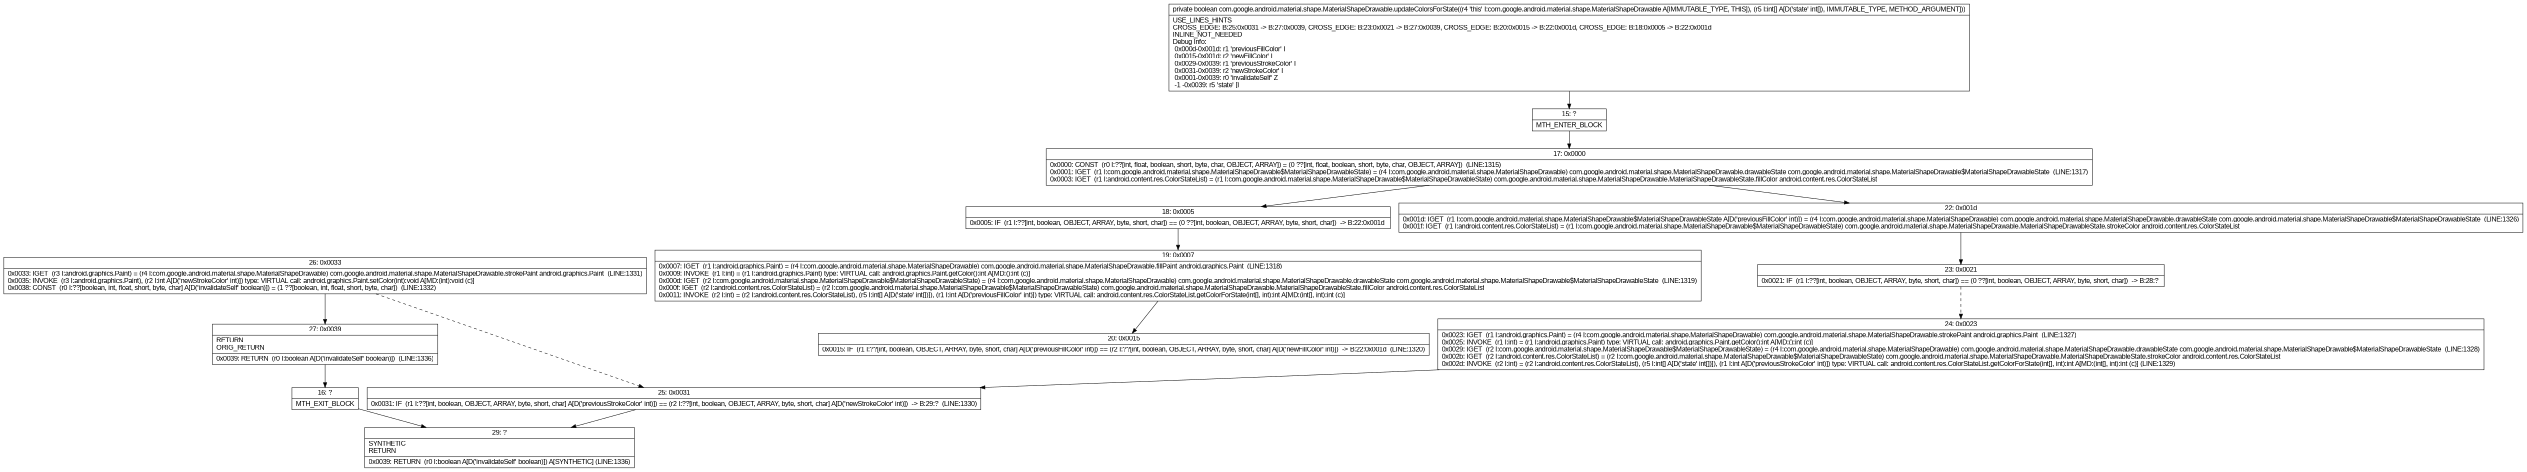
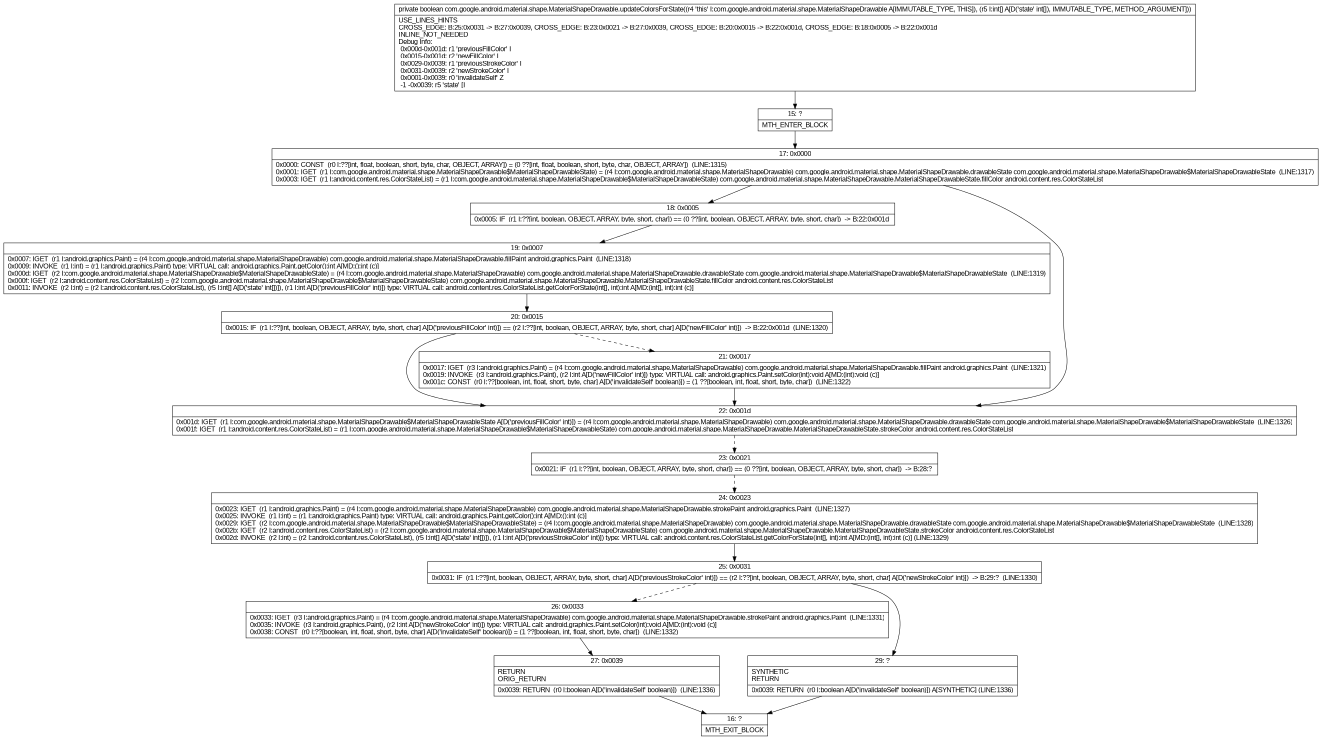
(1961, 246) -> (735, 442)
(507, 340) -> (666, 592)
none -> (735, 370)
none -> (409, 381)
(390, 417) -> (797, 704)
